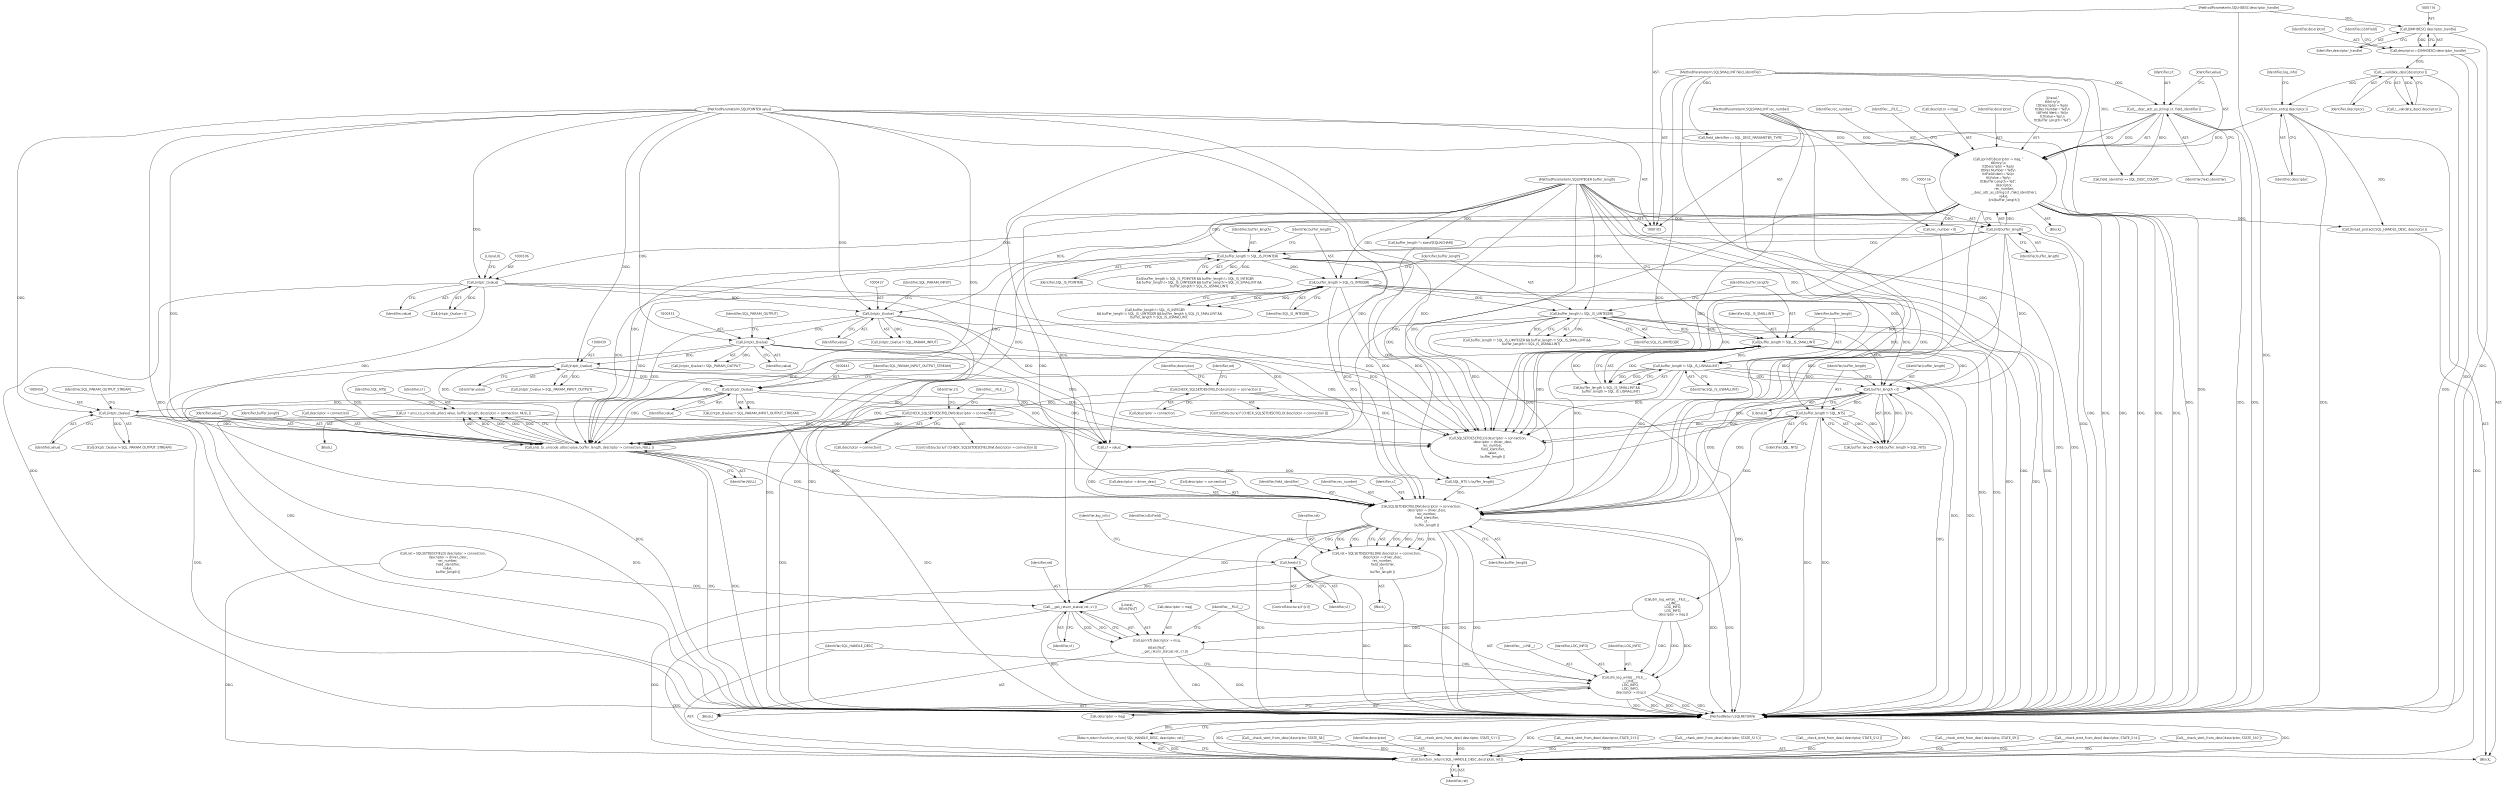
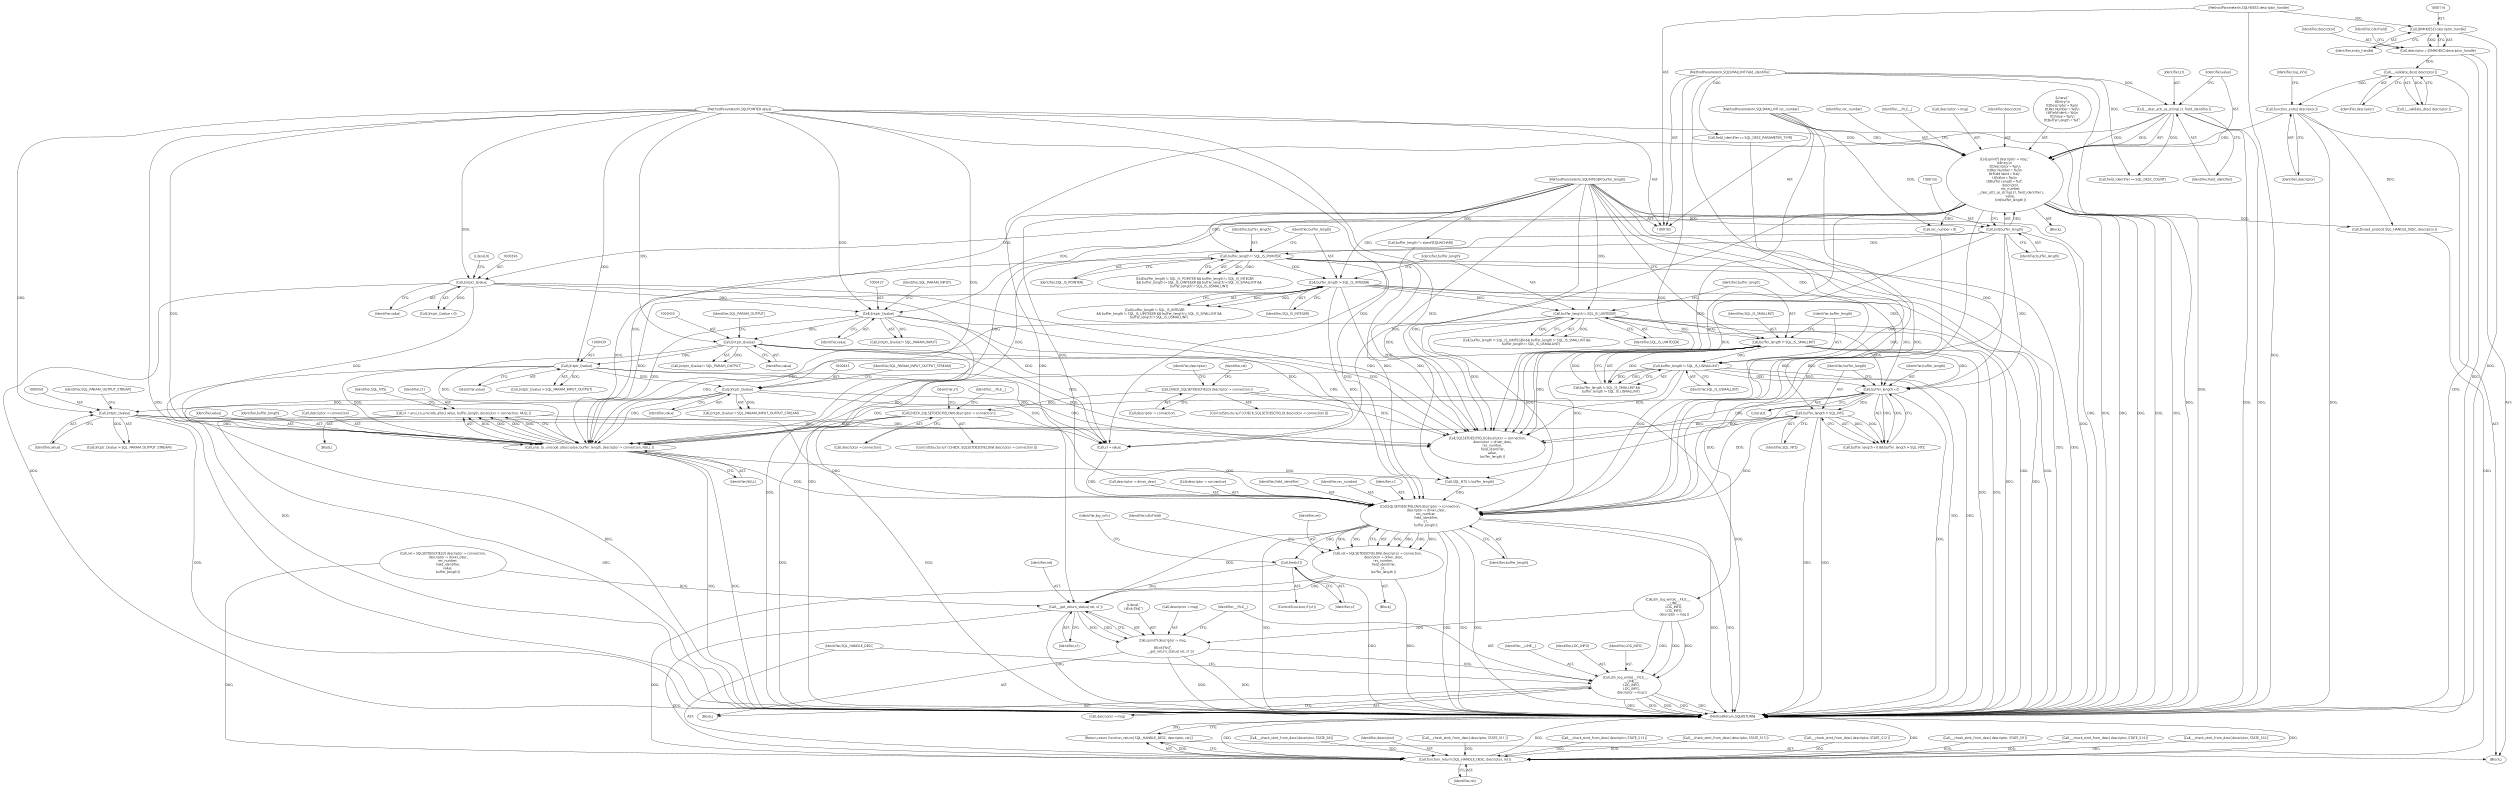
(2339, 51) -> (2355, 51)
